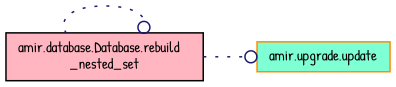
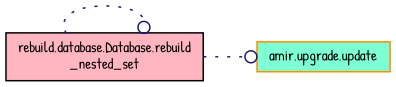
(105, 57) -> (105, 57)
